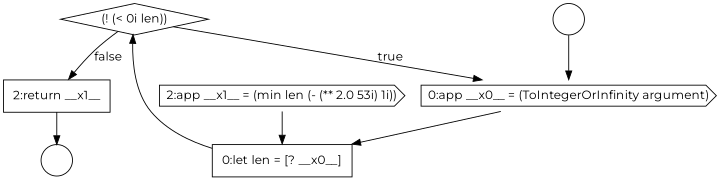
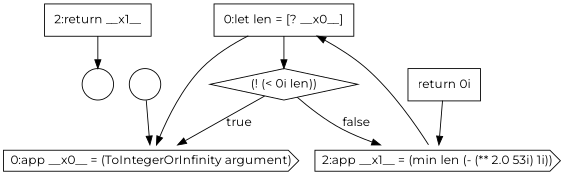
(95, 50) -> (332, 123)
none -> (444, 84)
(431, 127) -> (194, 77)
